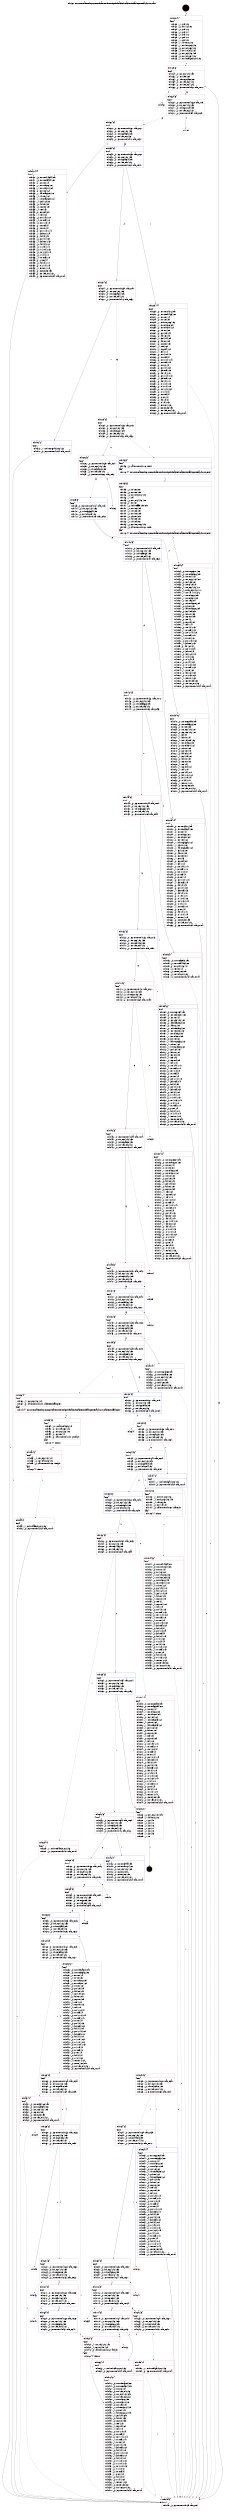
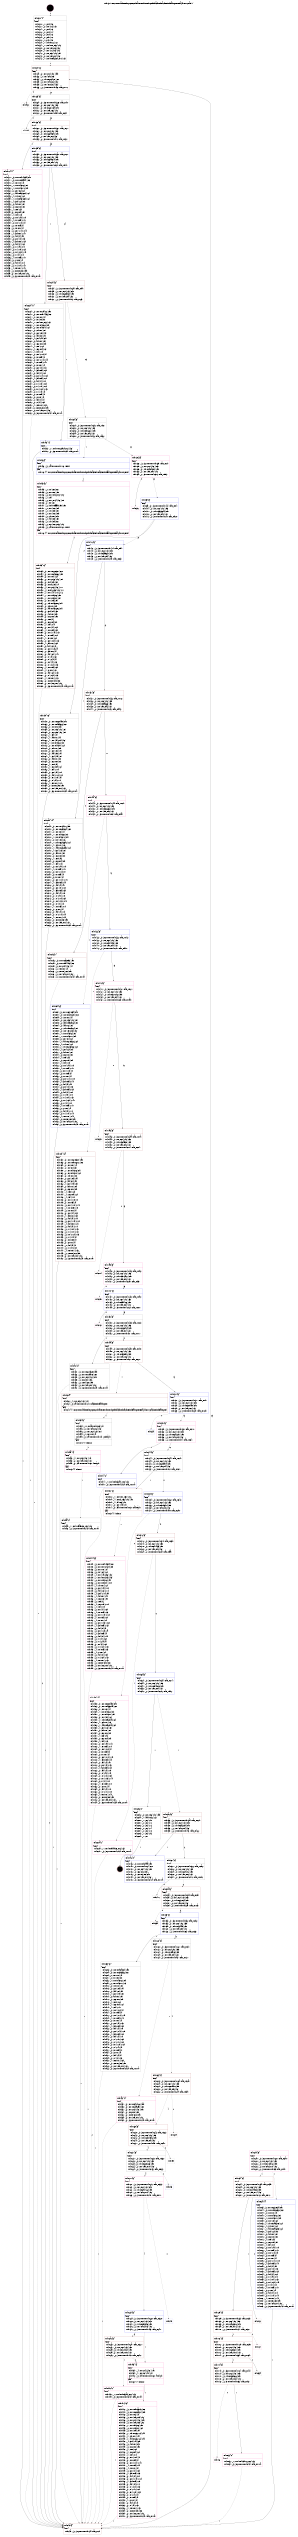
(131, 2308) -> (134, 2334)
